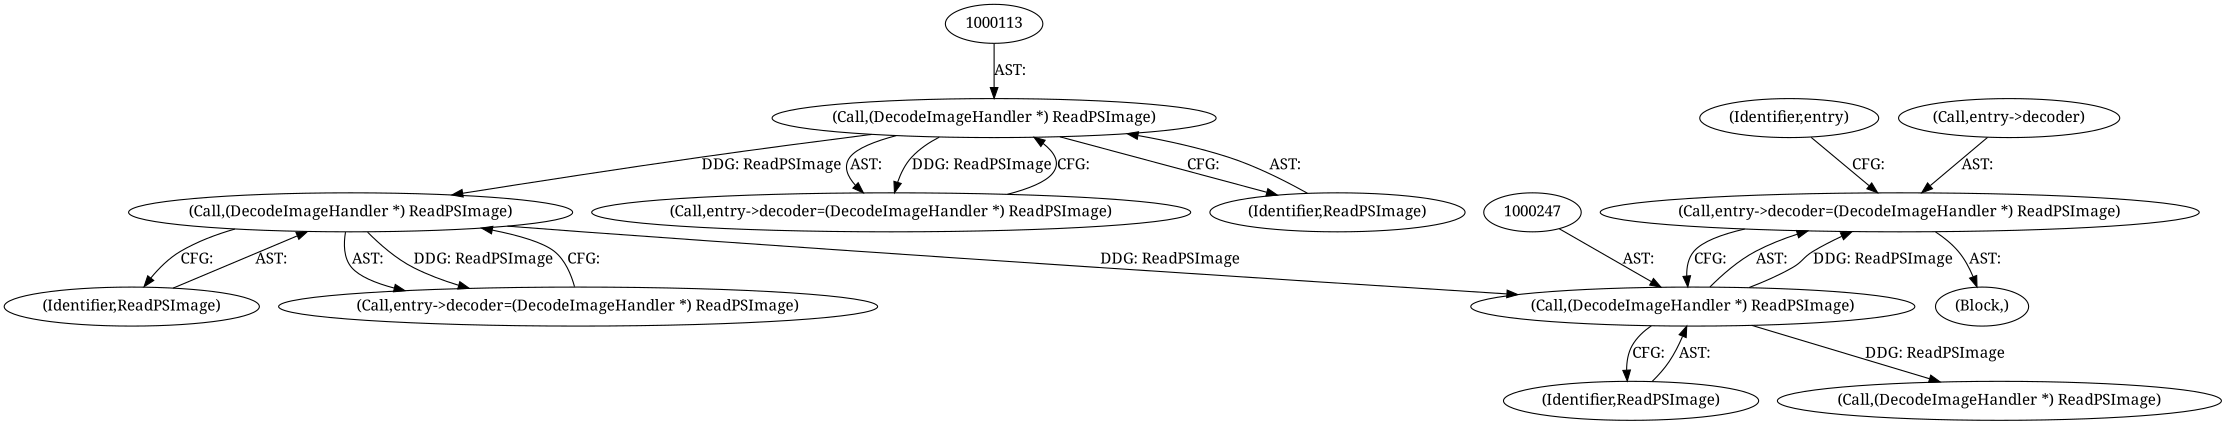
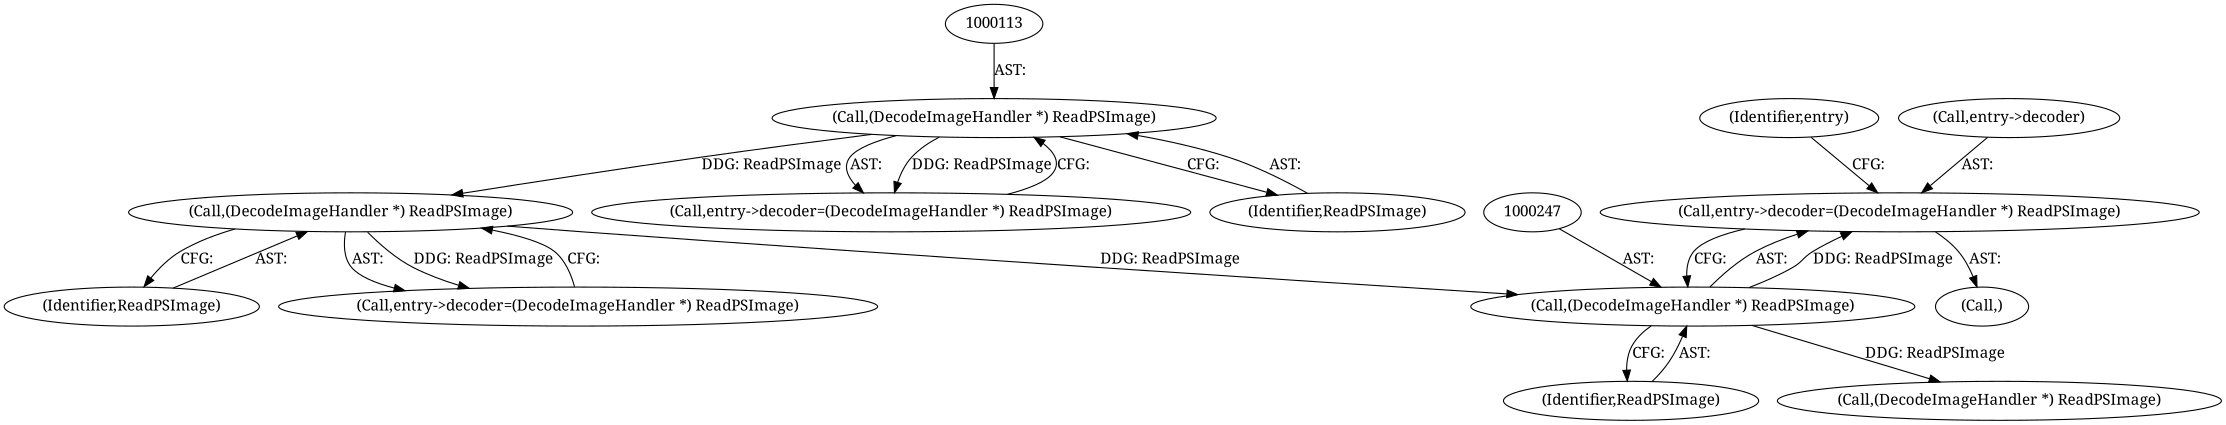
(1982, 307) -> (1982, 307)
